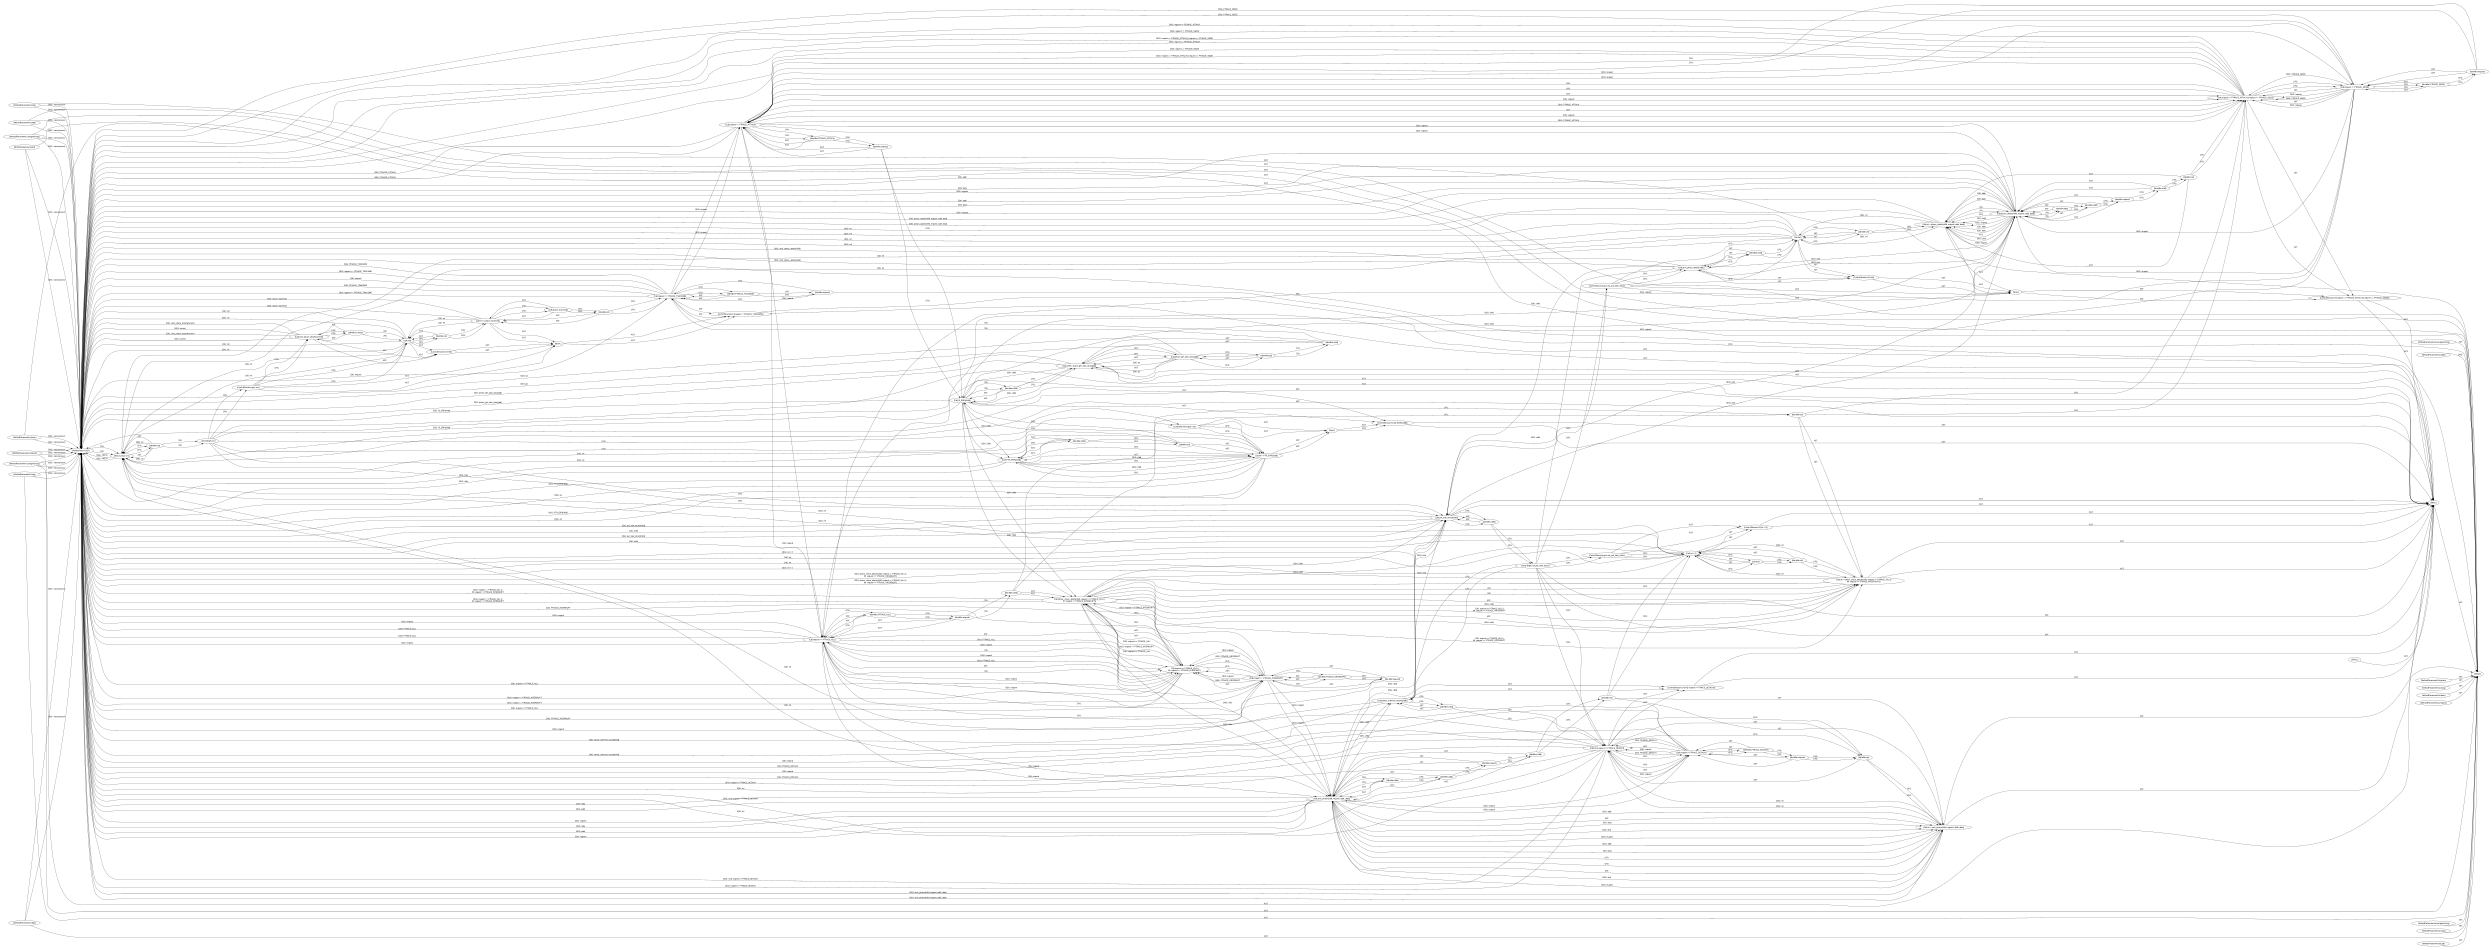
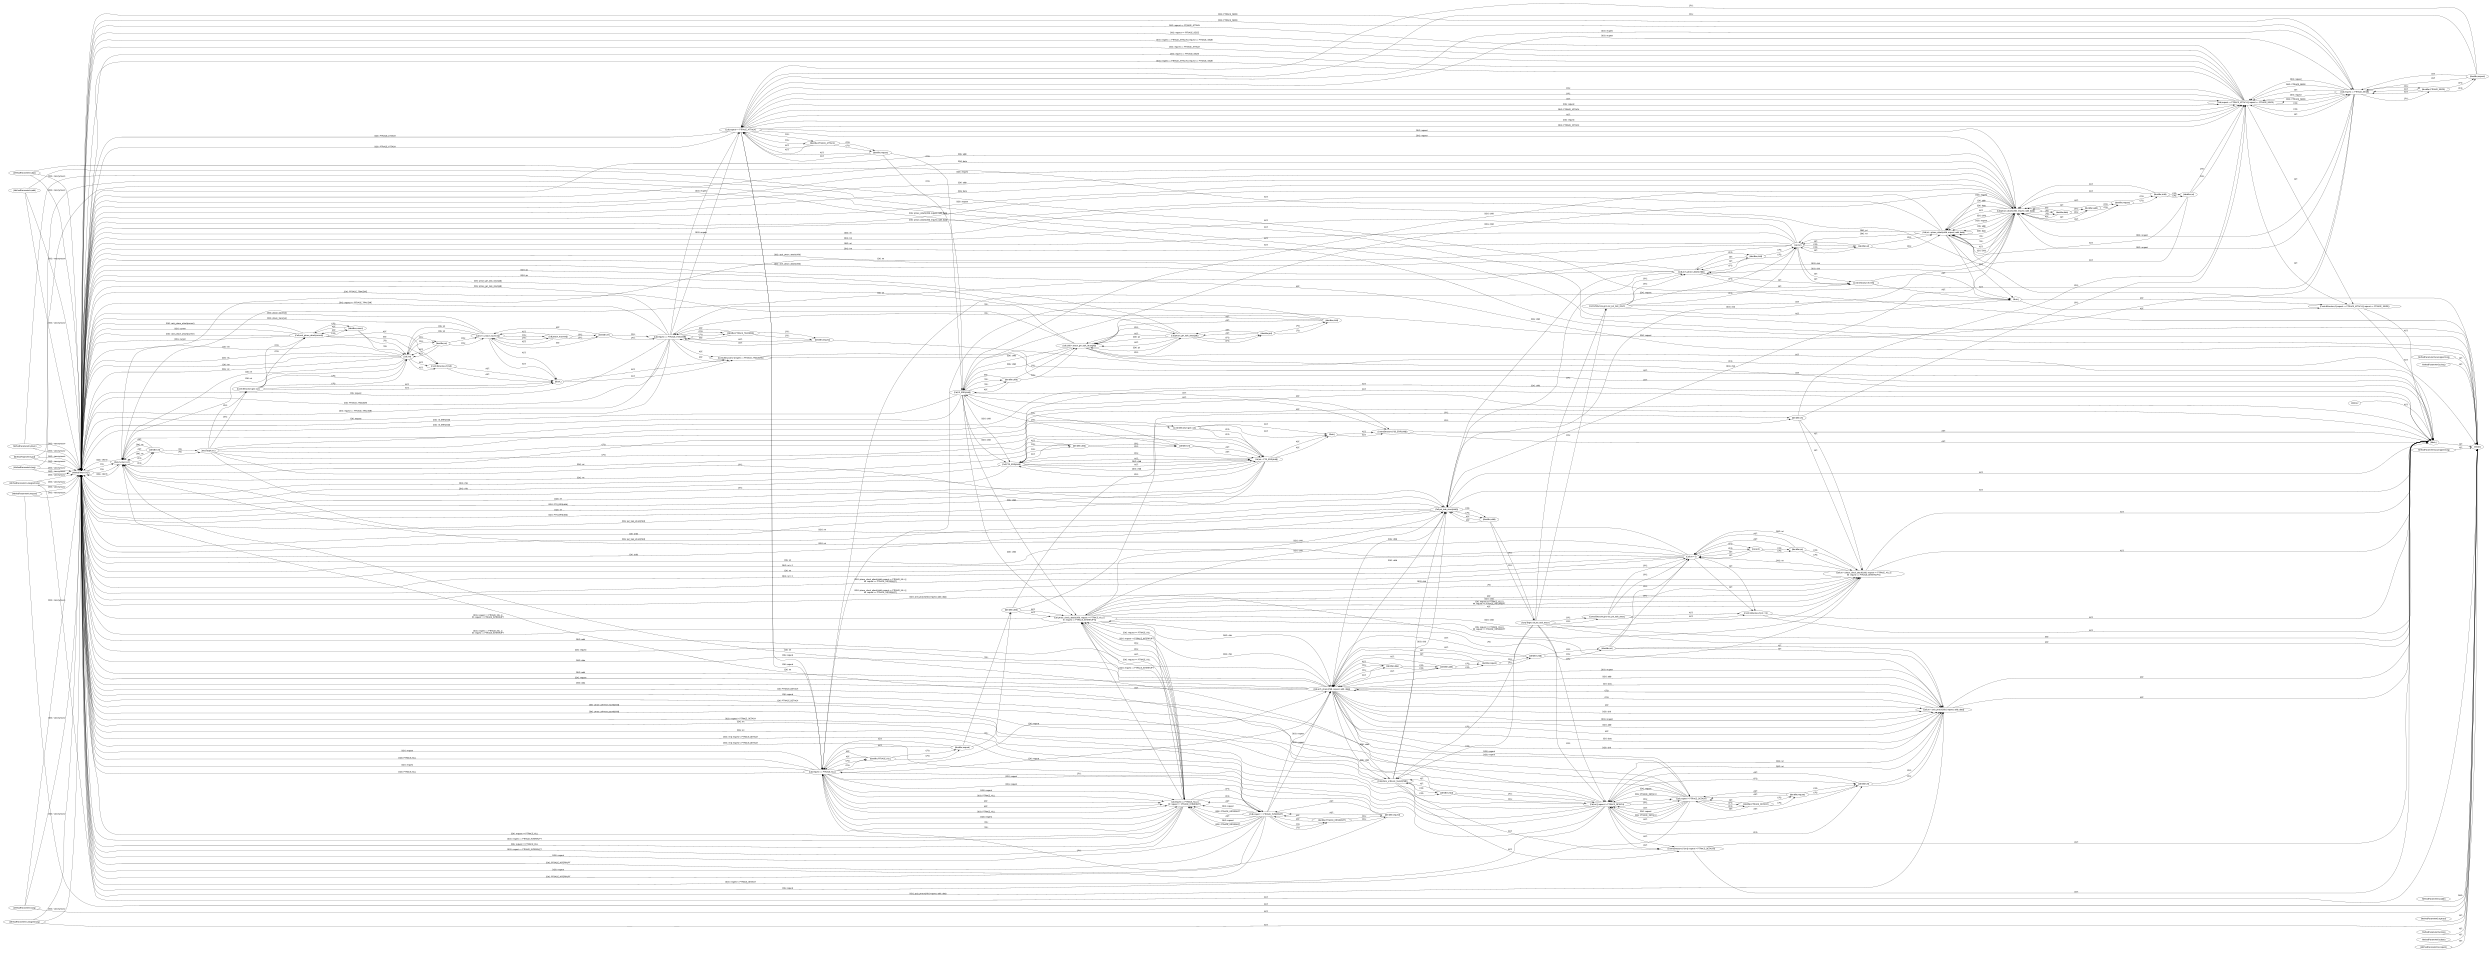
(2433, 944) -> none
